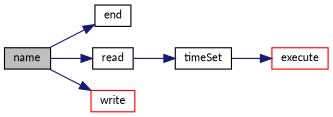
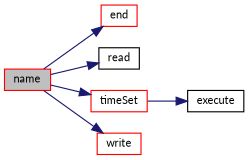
(113, 16) -> (119, 16)
(28, 58) -> (28, 80)
(148, 58) -> (65, 88)
(203, 58) -> (119, 101)
(300, 58) -> (216, 101)
